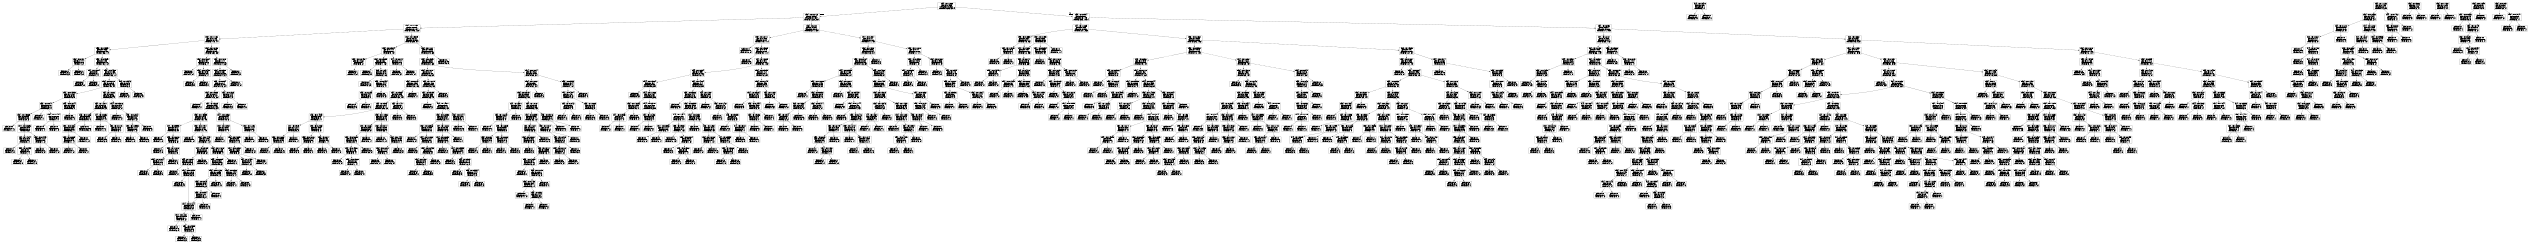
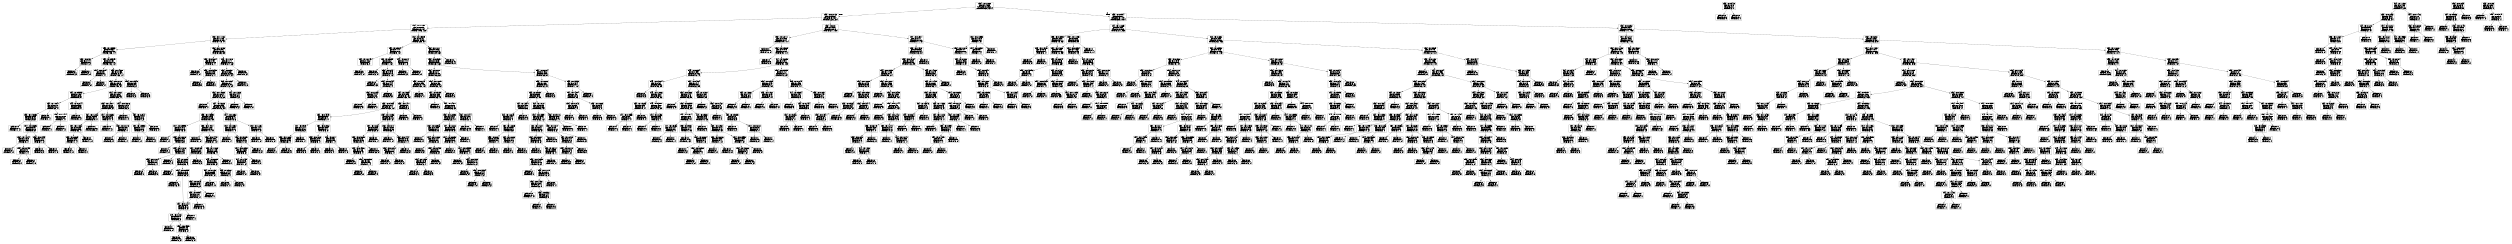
(914, 56) -> (969, 45)
none -> (767, 84)
